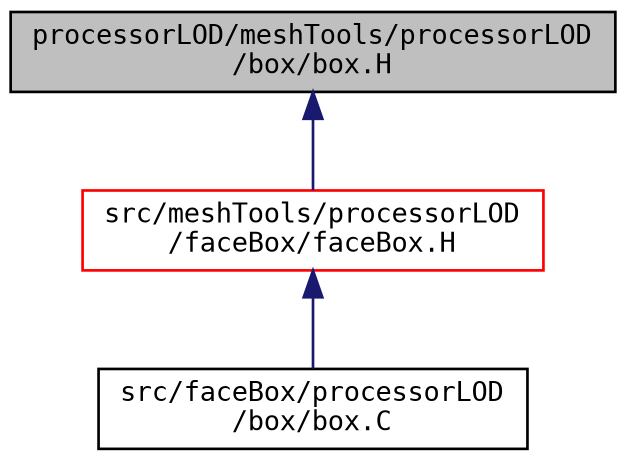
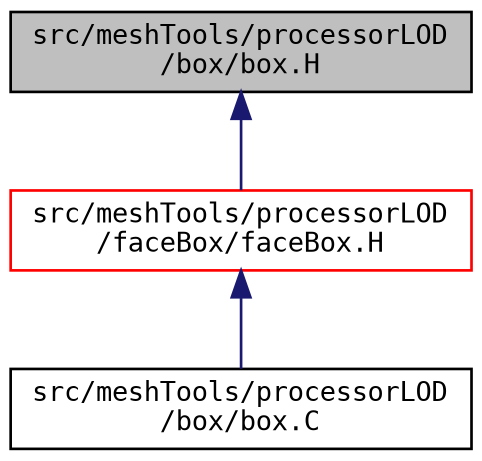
(313, 52) -> (241, 52)
(313, 409) -> (241, 409)
